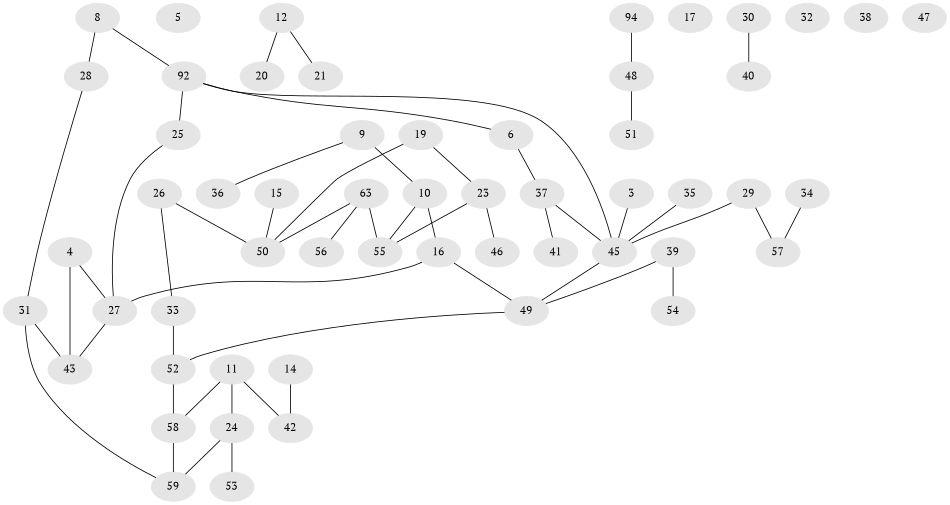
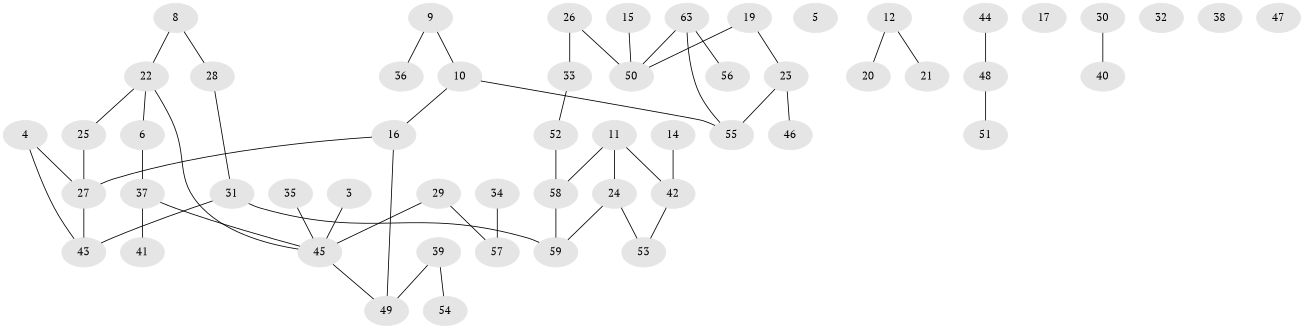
(632, 18) -> (986, 18)
(184, 77) -> (146, 77)
none -> (658, 223)
(346, 326) -> none
